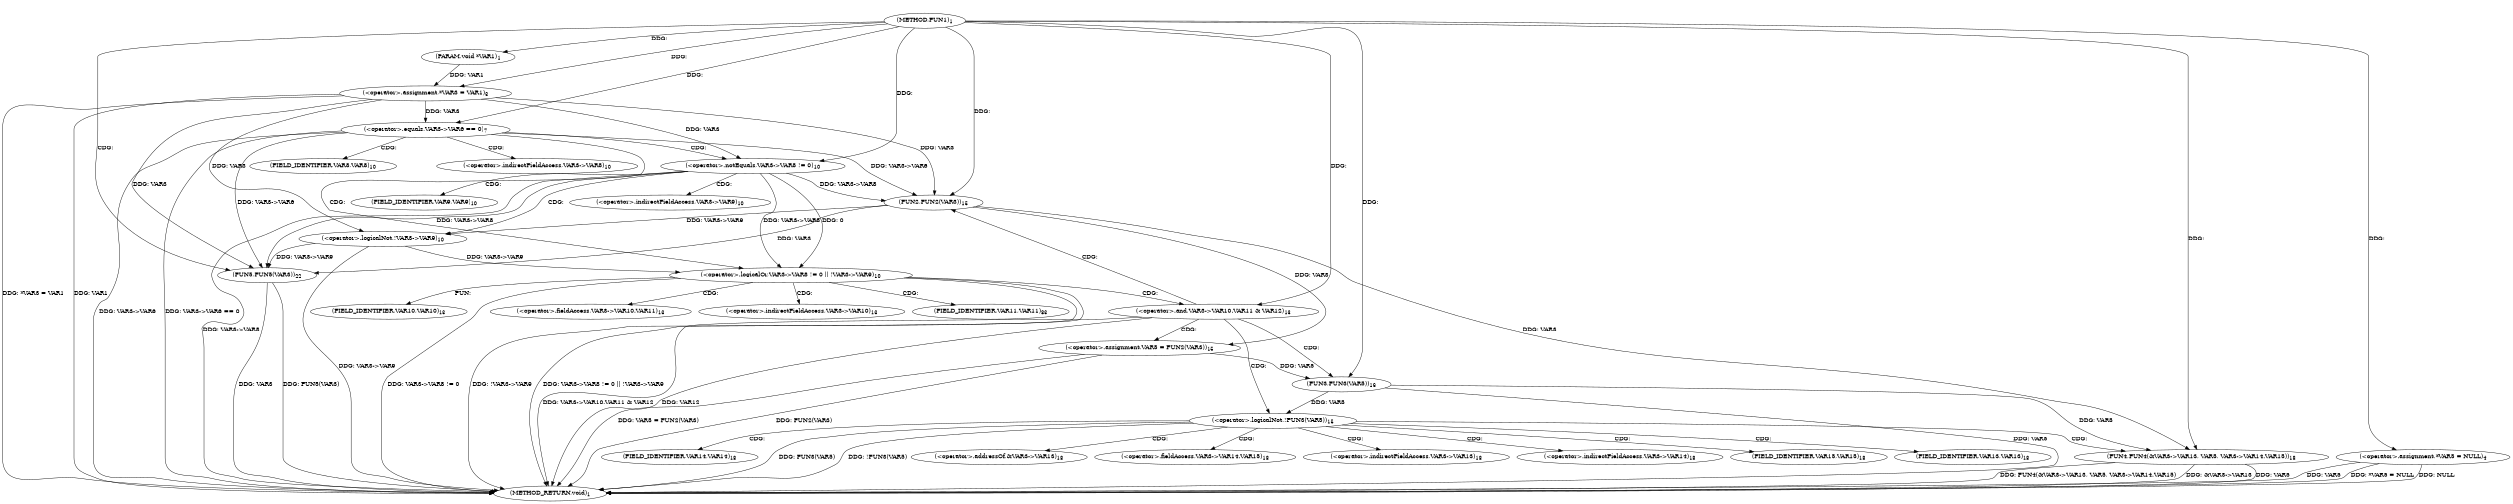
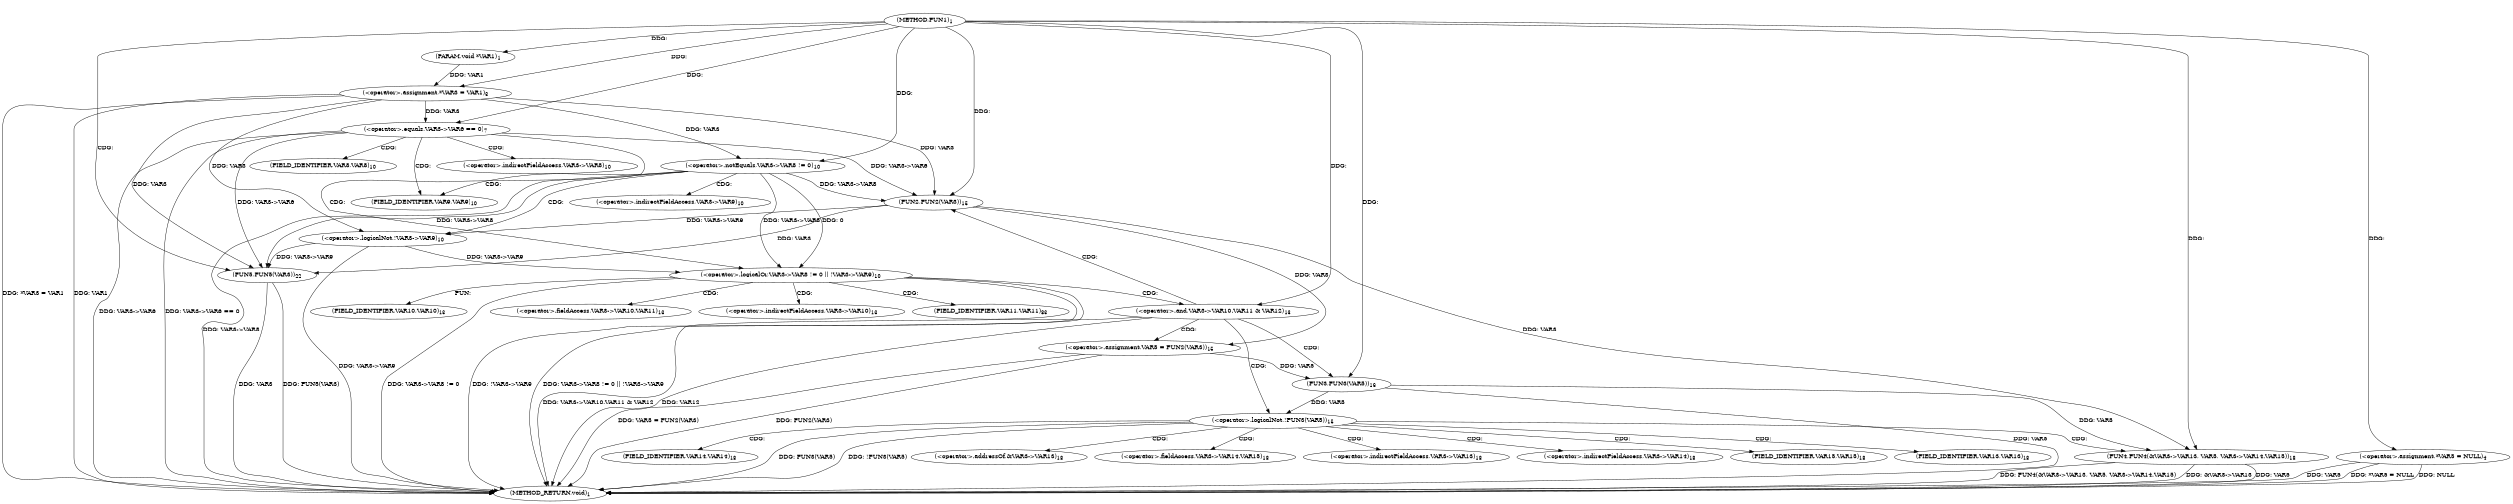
(631, 142) -> (415, 164)
